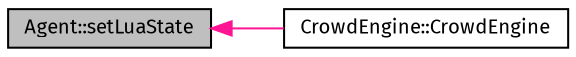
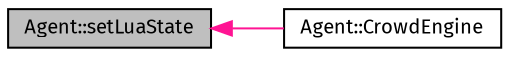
(426, 28) -> (393, 28)
